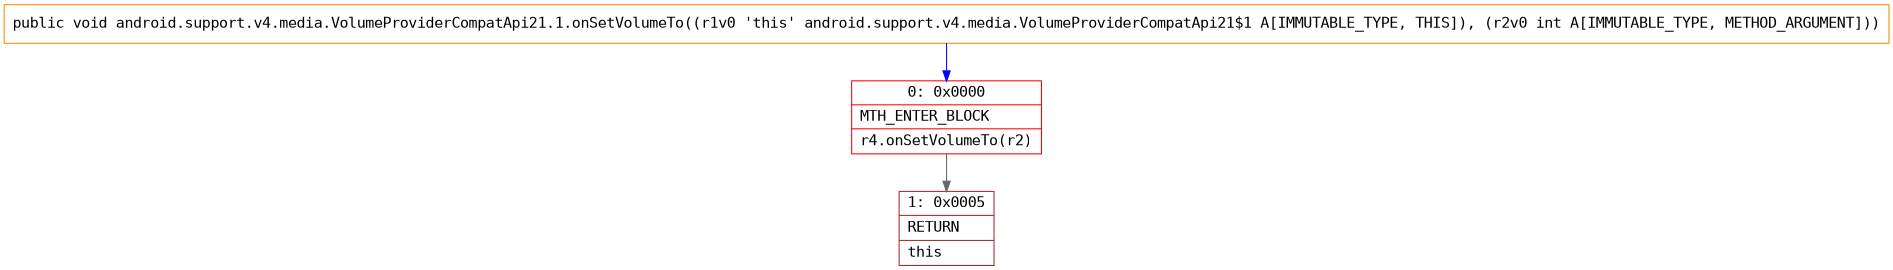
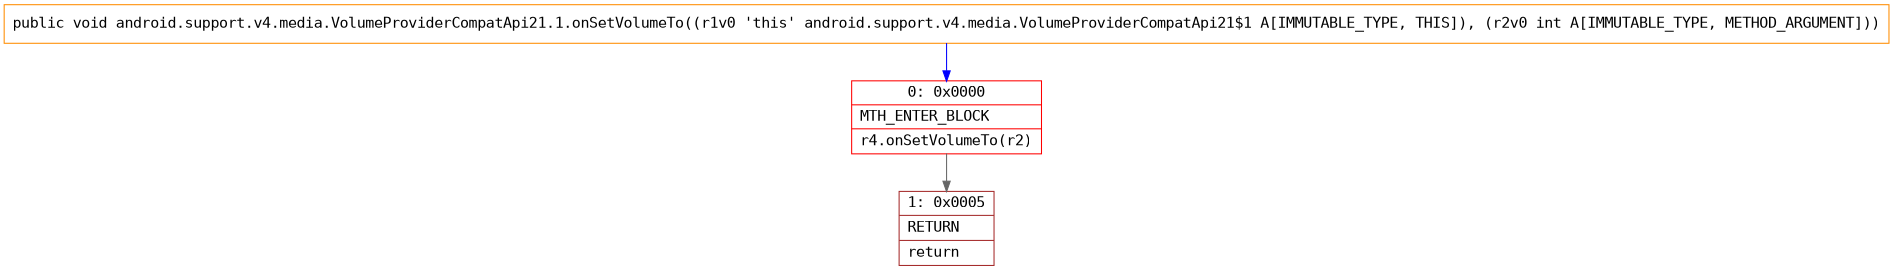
(925, 252) -> (934, 252)
